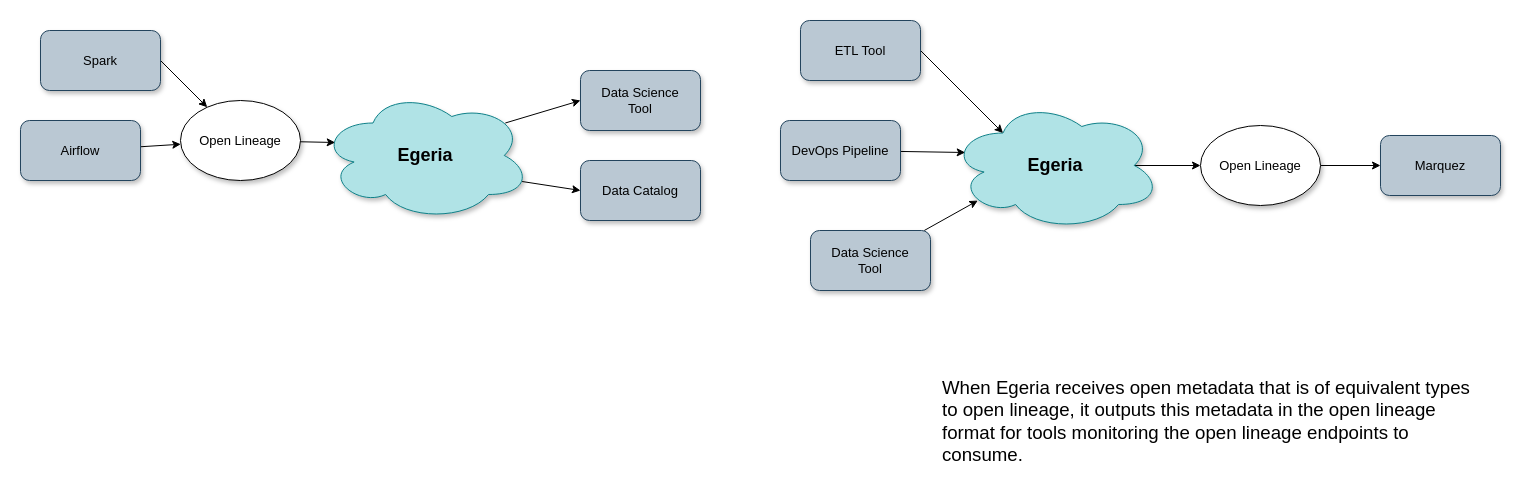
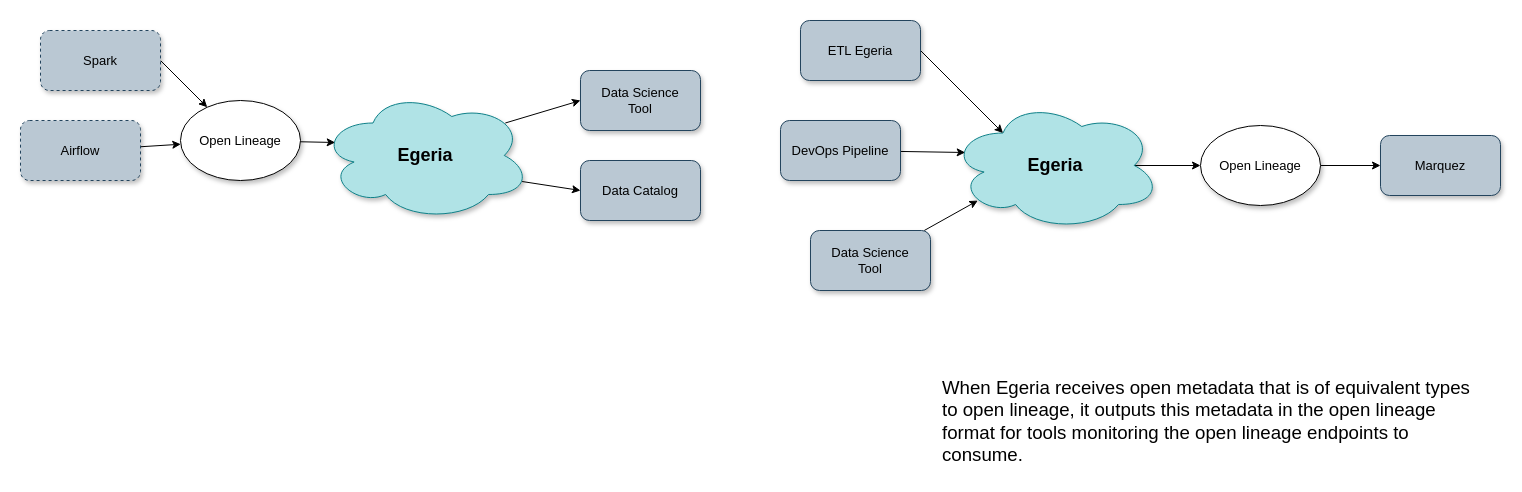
(861, 51) -> (861, 51)
(101, 61) -> (101, 61)
(81, 151) -> (81, 151)
